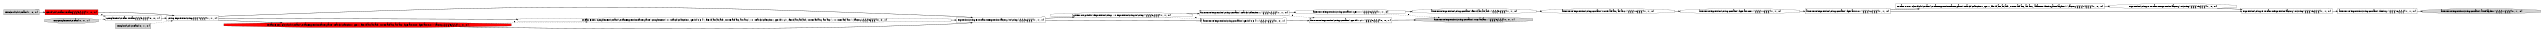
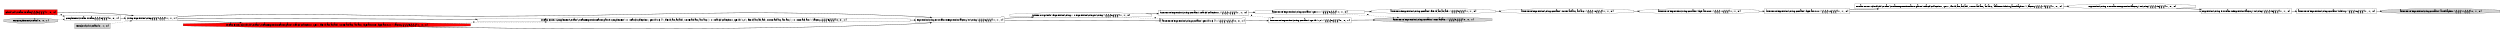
(21, 12) -> none
